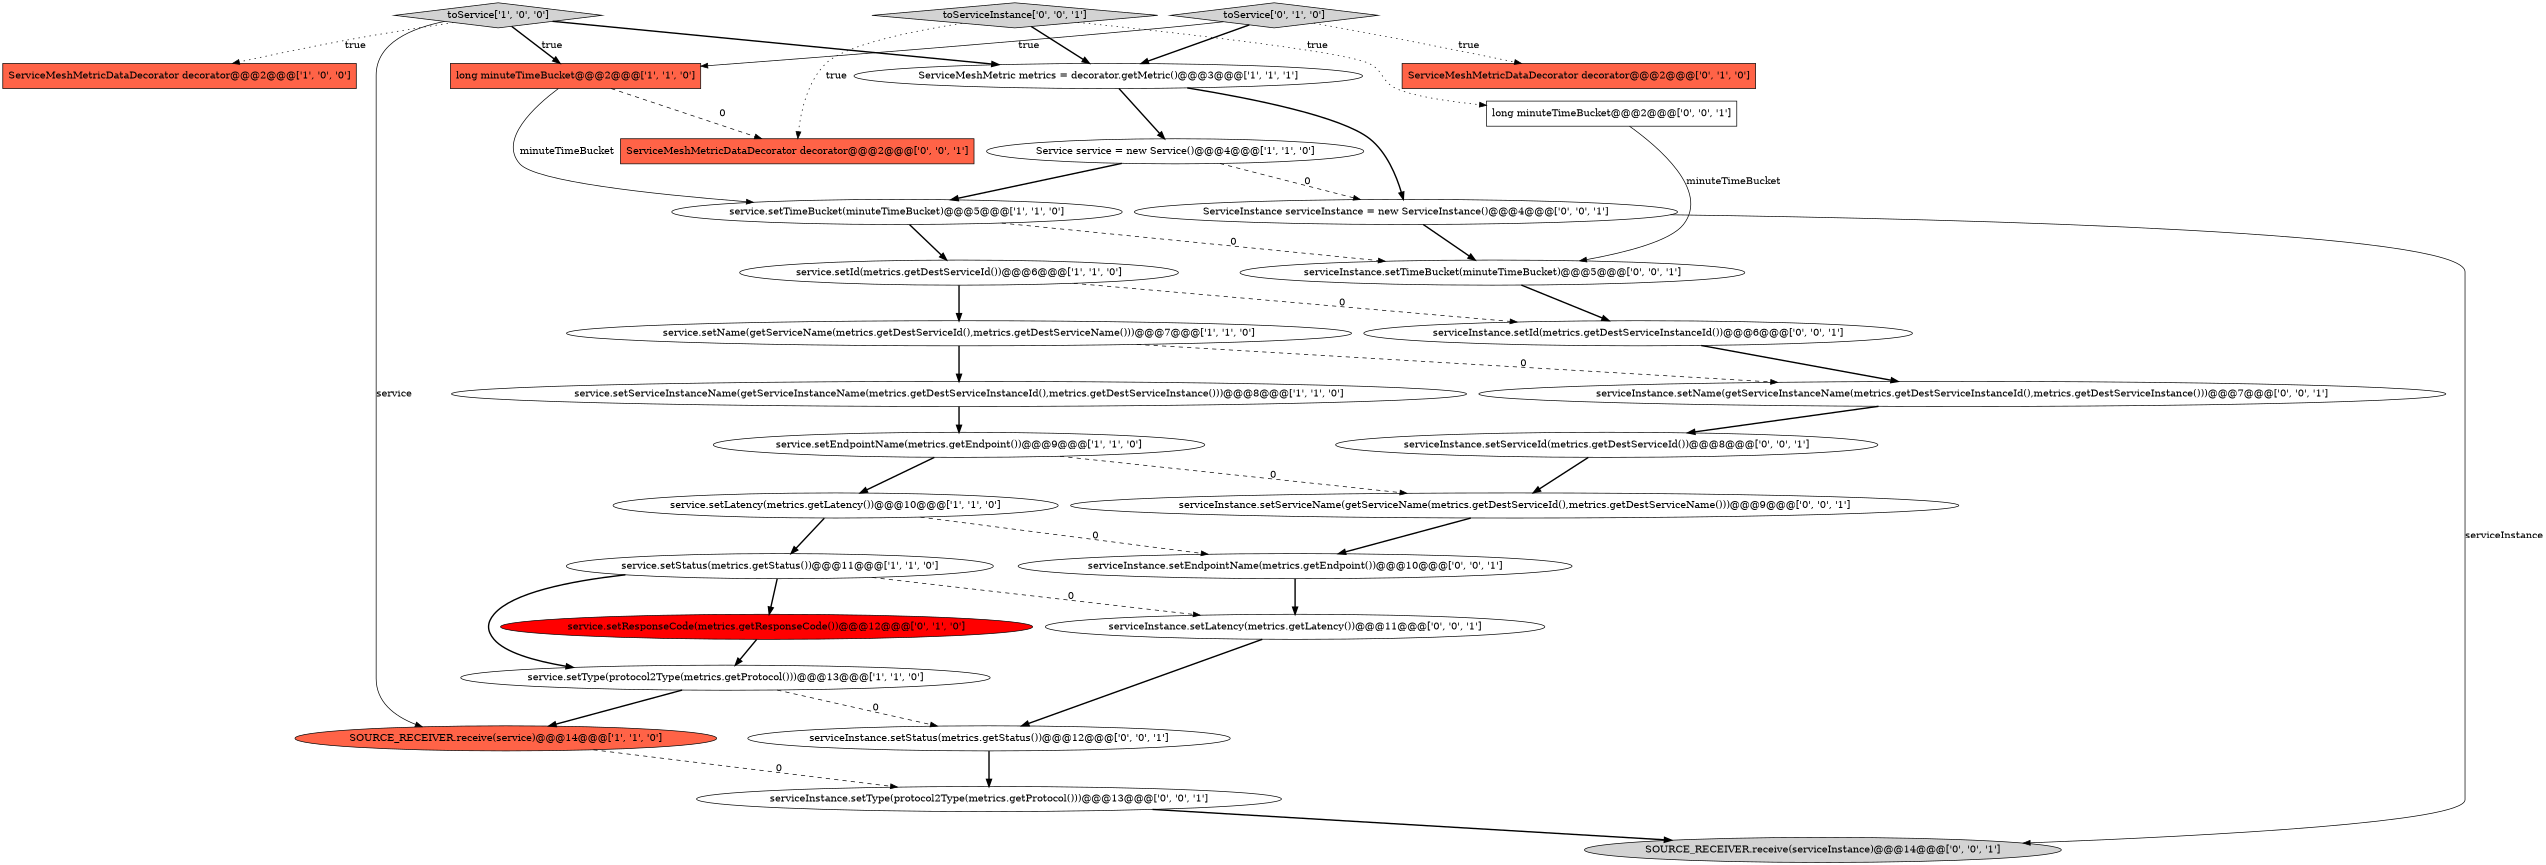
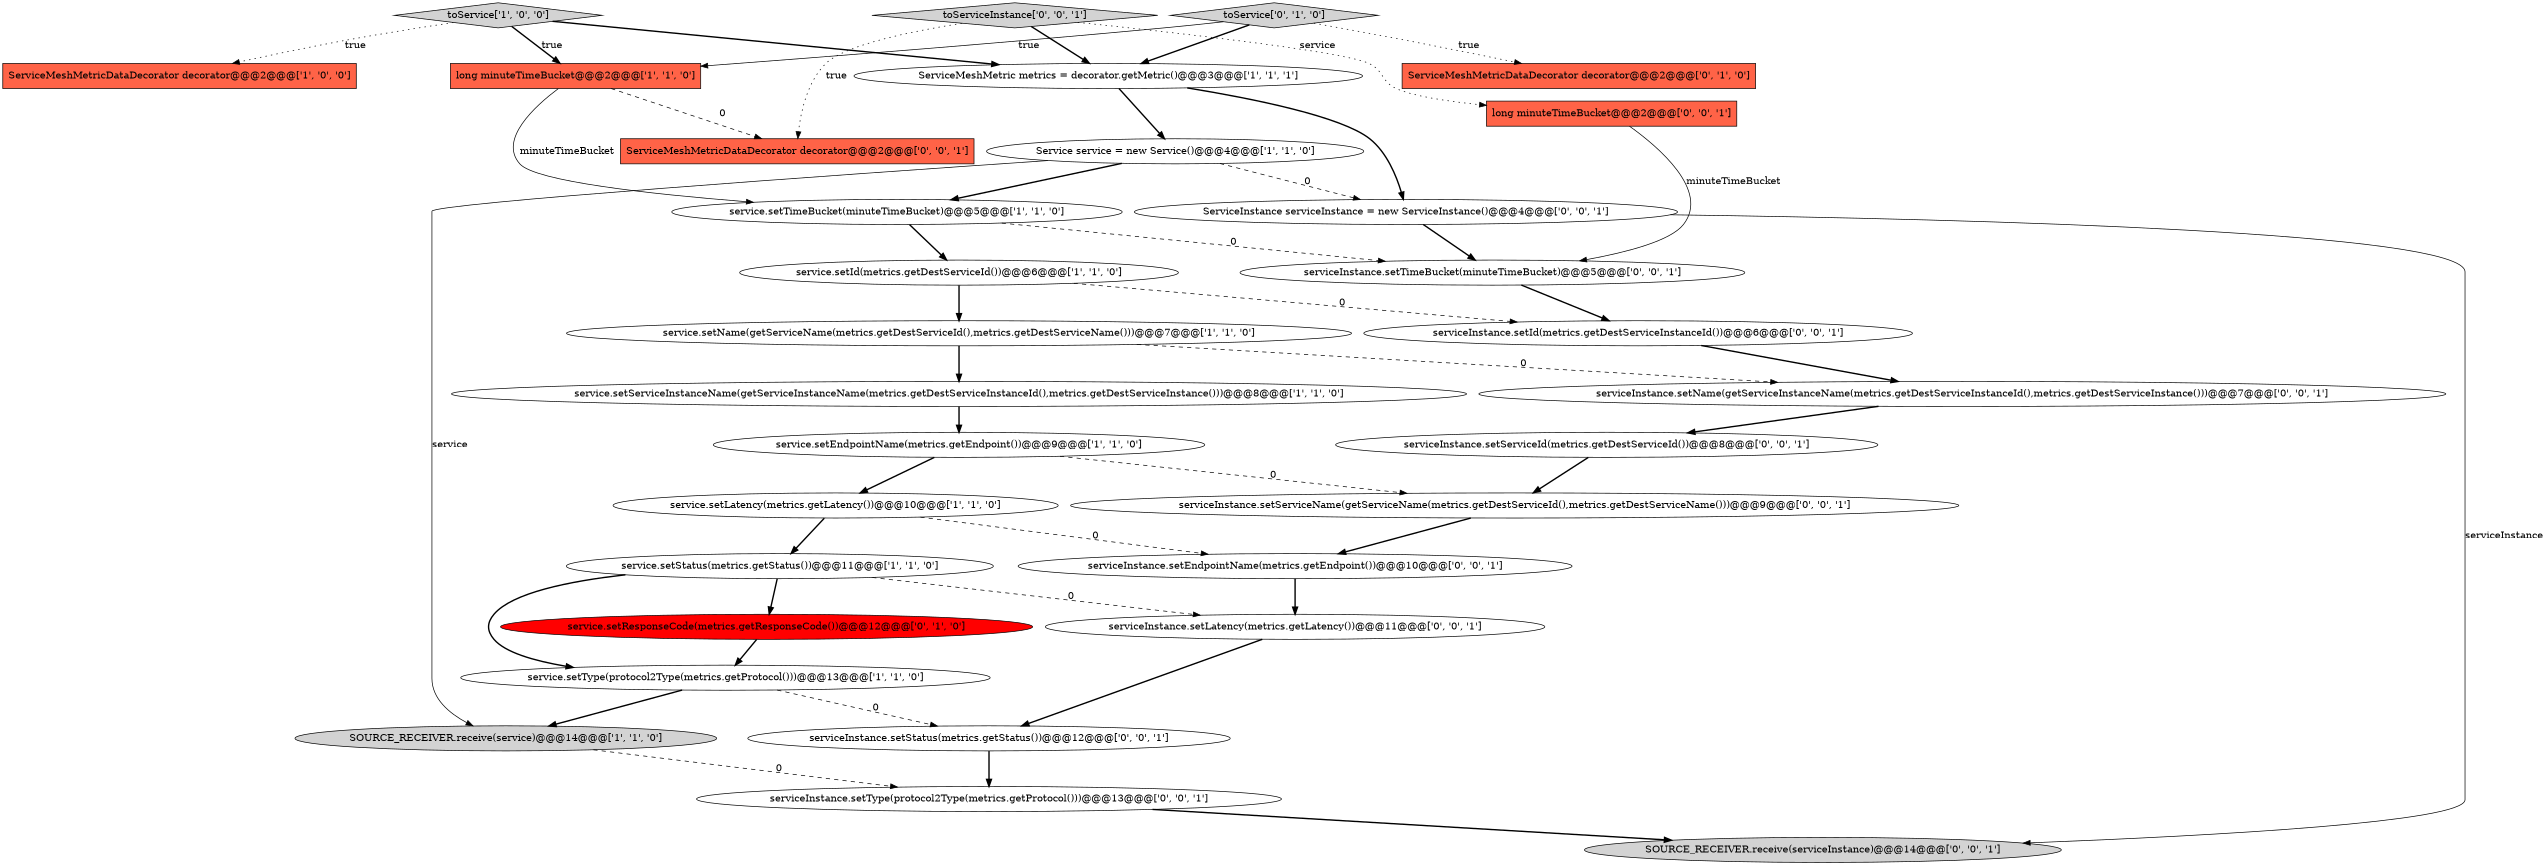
(1318, 46) -> (1318, 46)
(1612, 114) -> (1612, 114)
(376, 362) -> (477, 204)
(506, 738) -> (506, 738)
